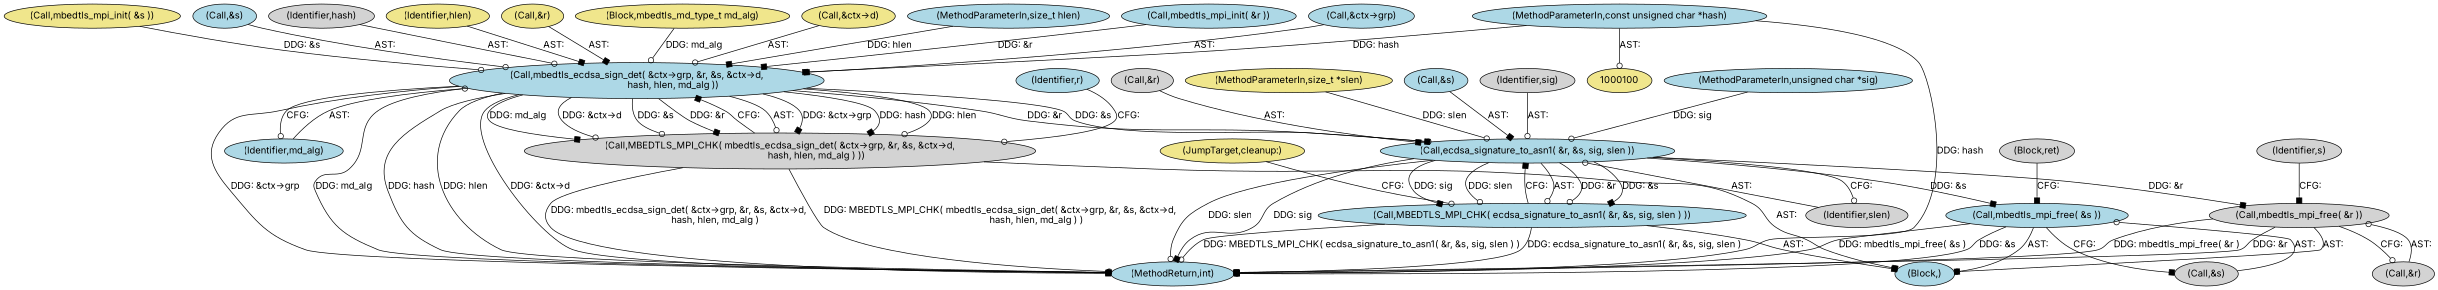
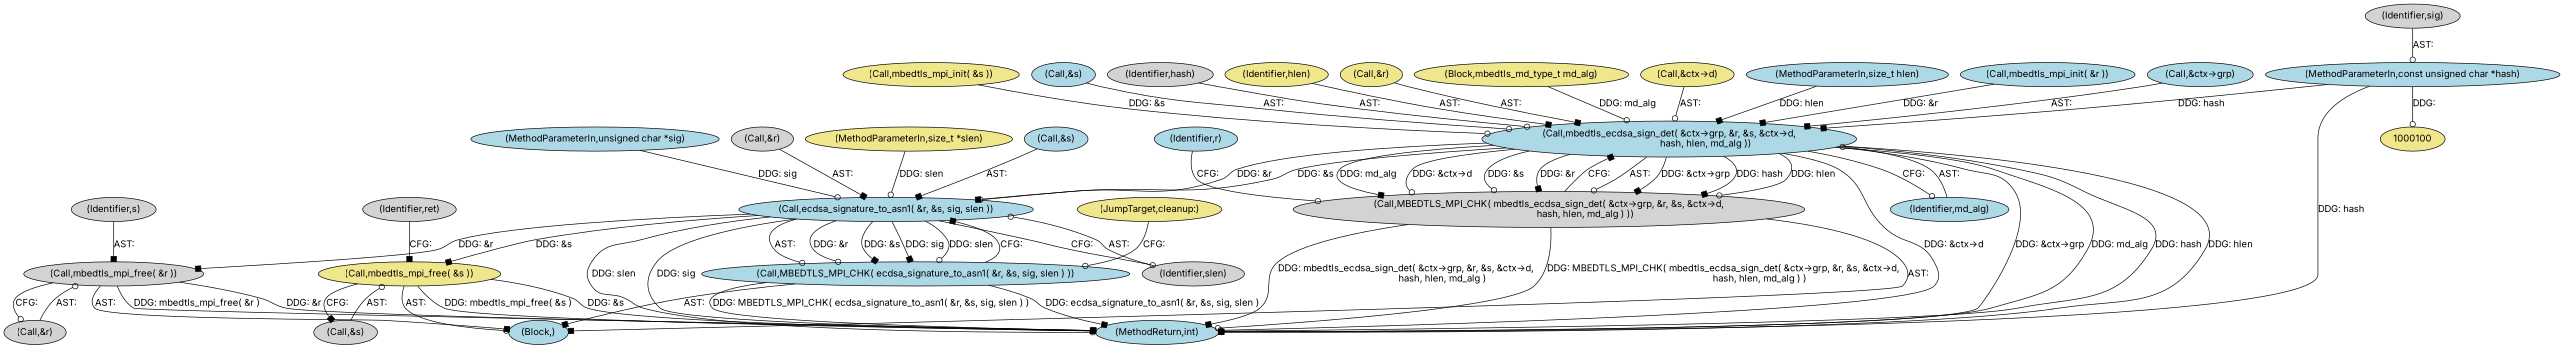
(1631, 45) -> (2425, 104)
(1527, 113) -> (2413, 43)
(2037, 151) -> (409, 209)
(2312, 186) -> (125, 245)
(2037, 215) -> (409, 274)
